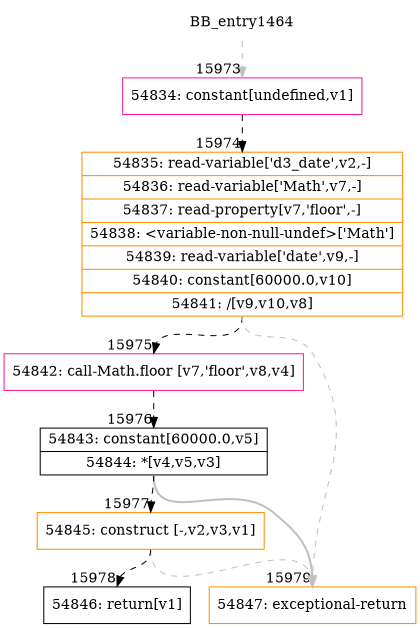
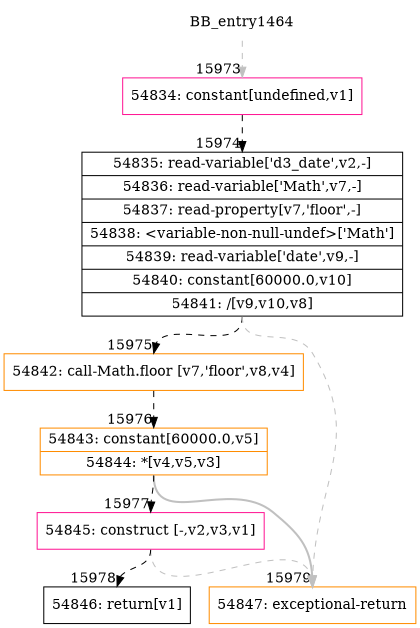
(242, 234) -> (242, 234)
(154, 372) -> (154, 372)
(154, 452) -> (154, 452)
(151, 531) -> (151, 531)
